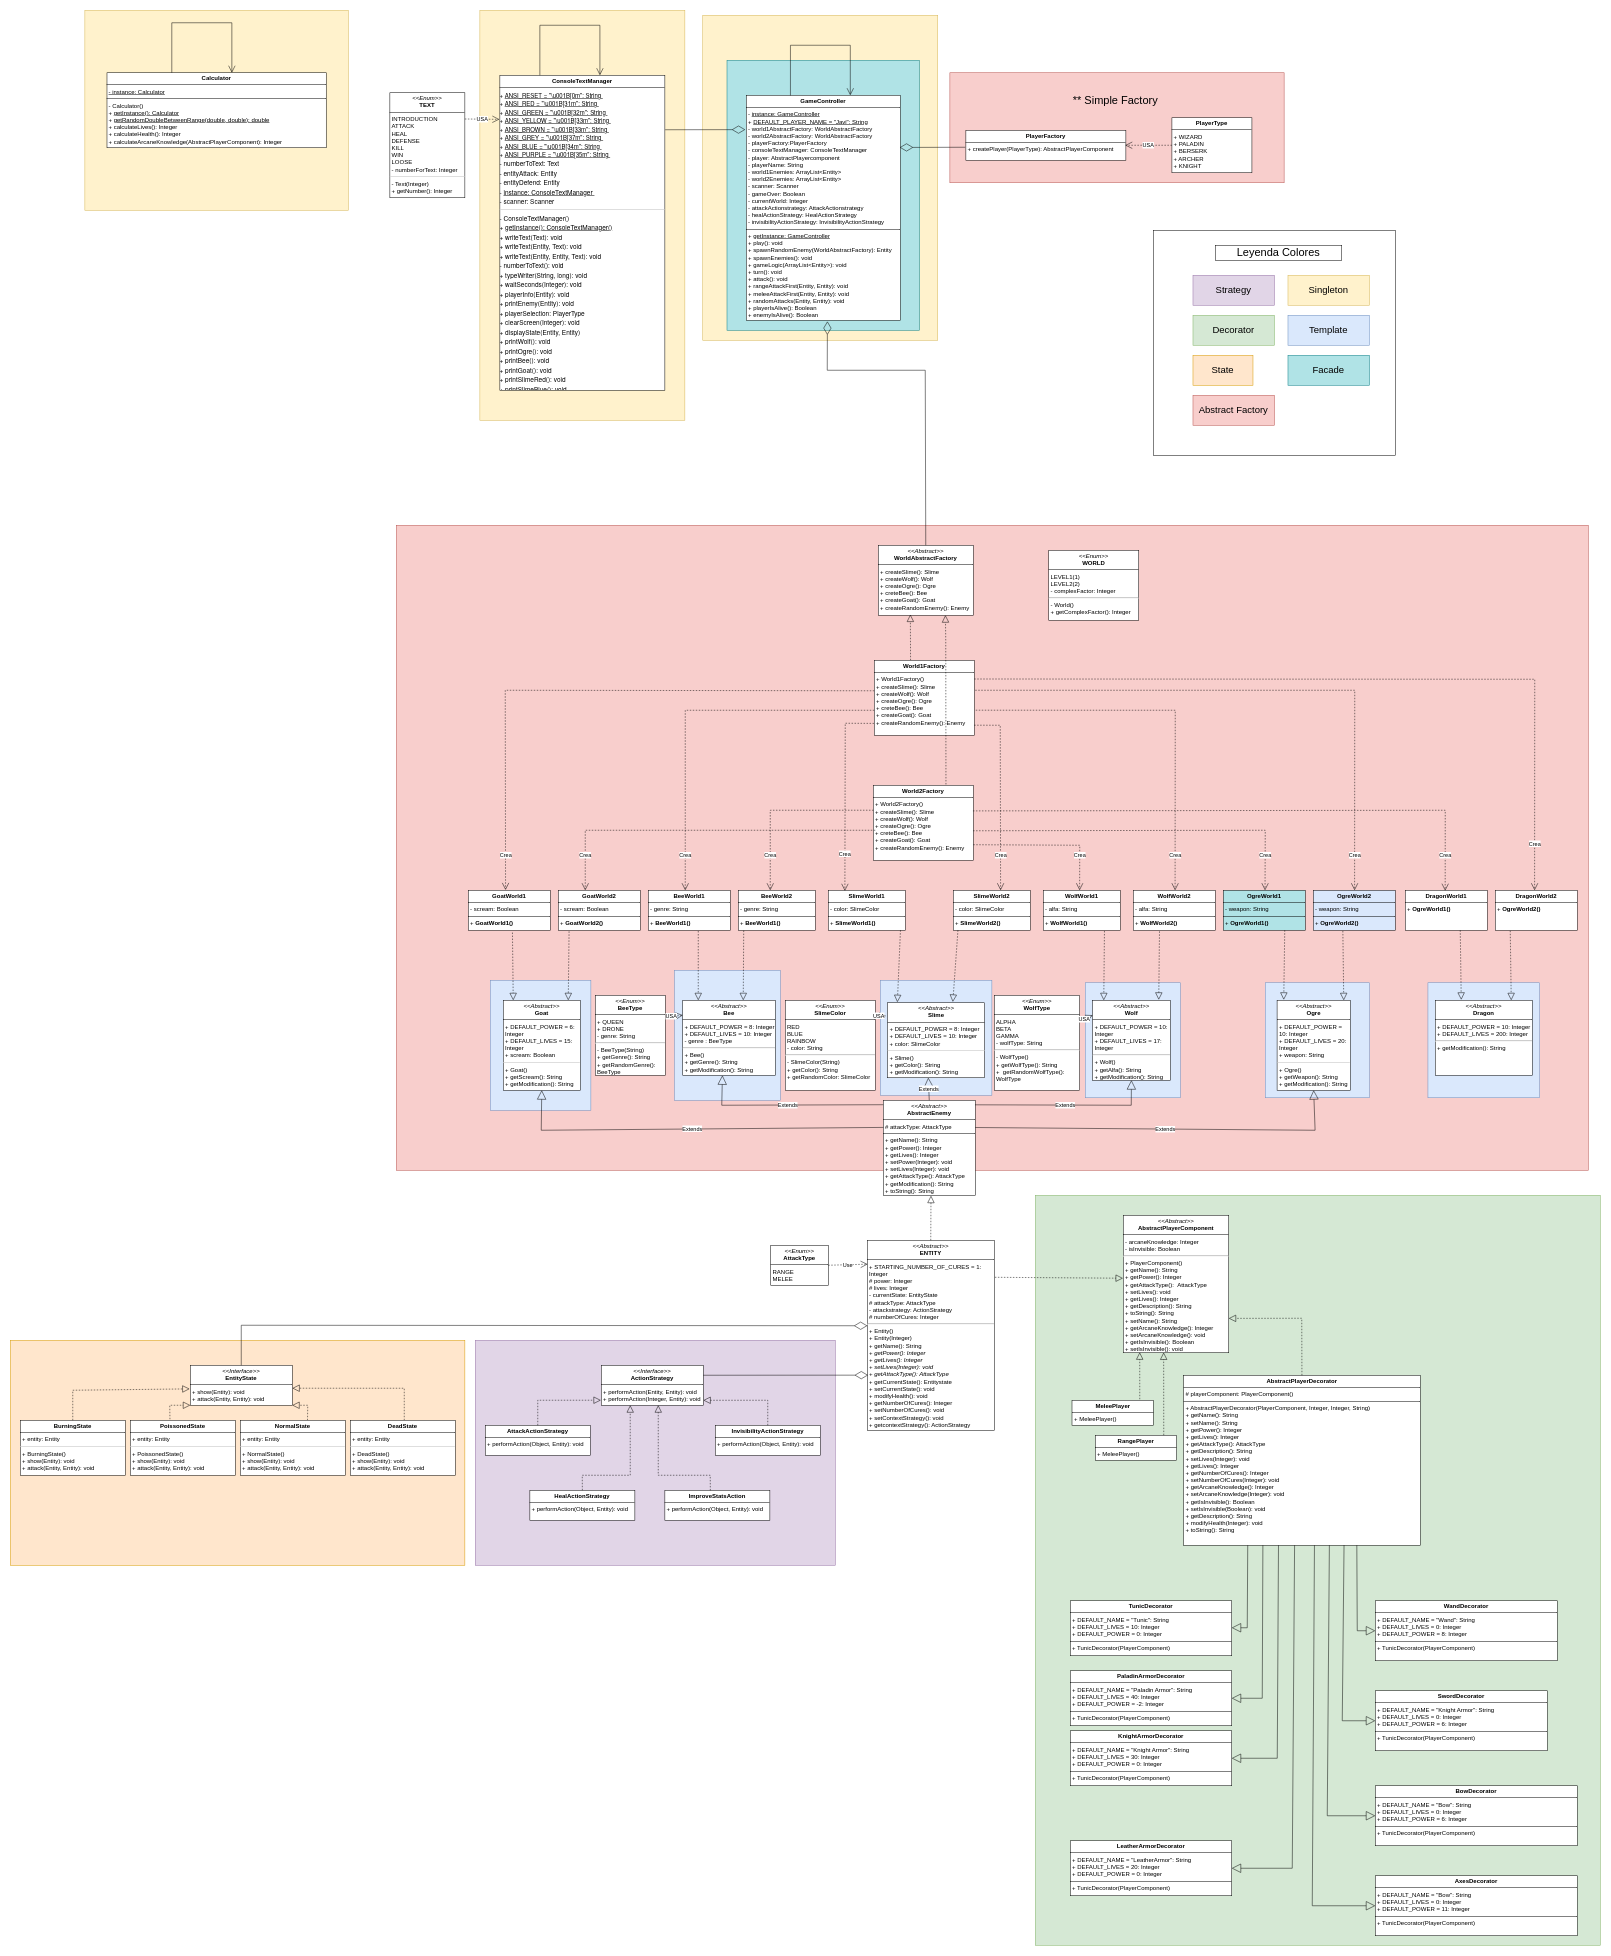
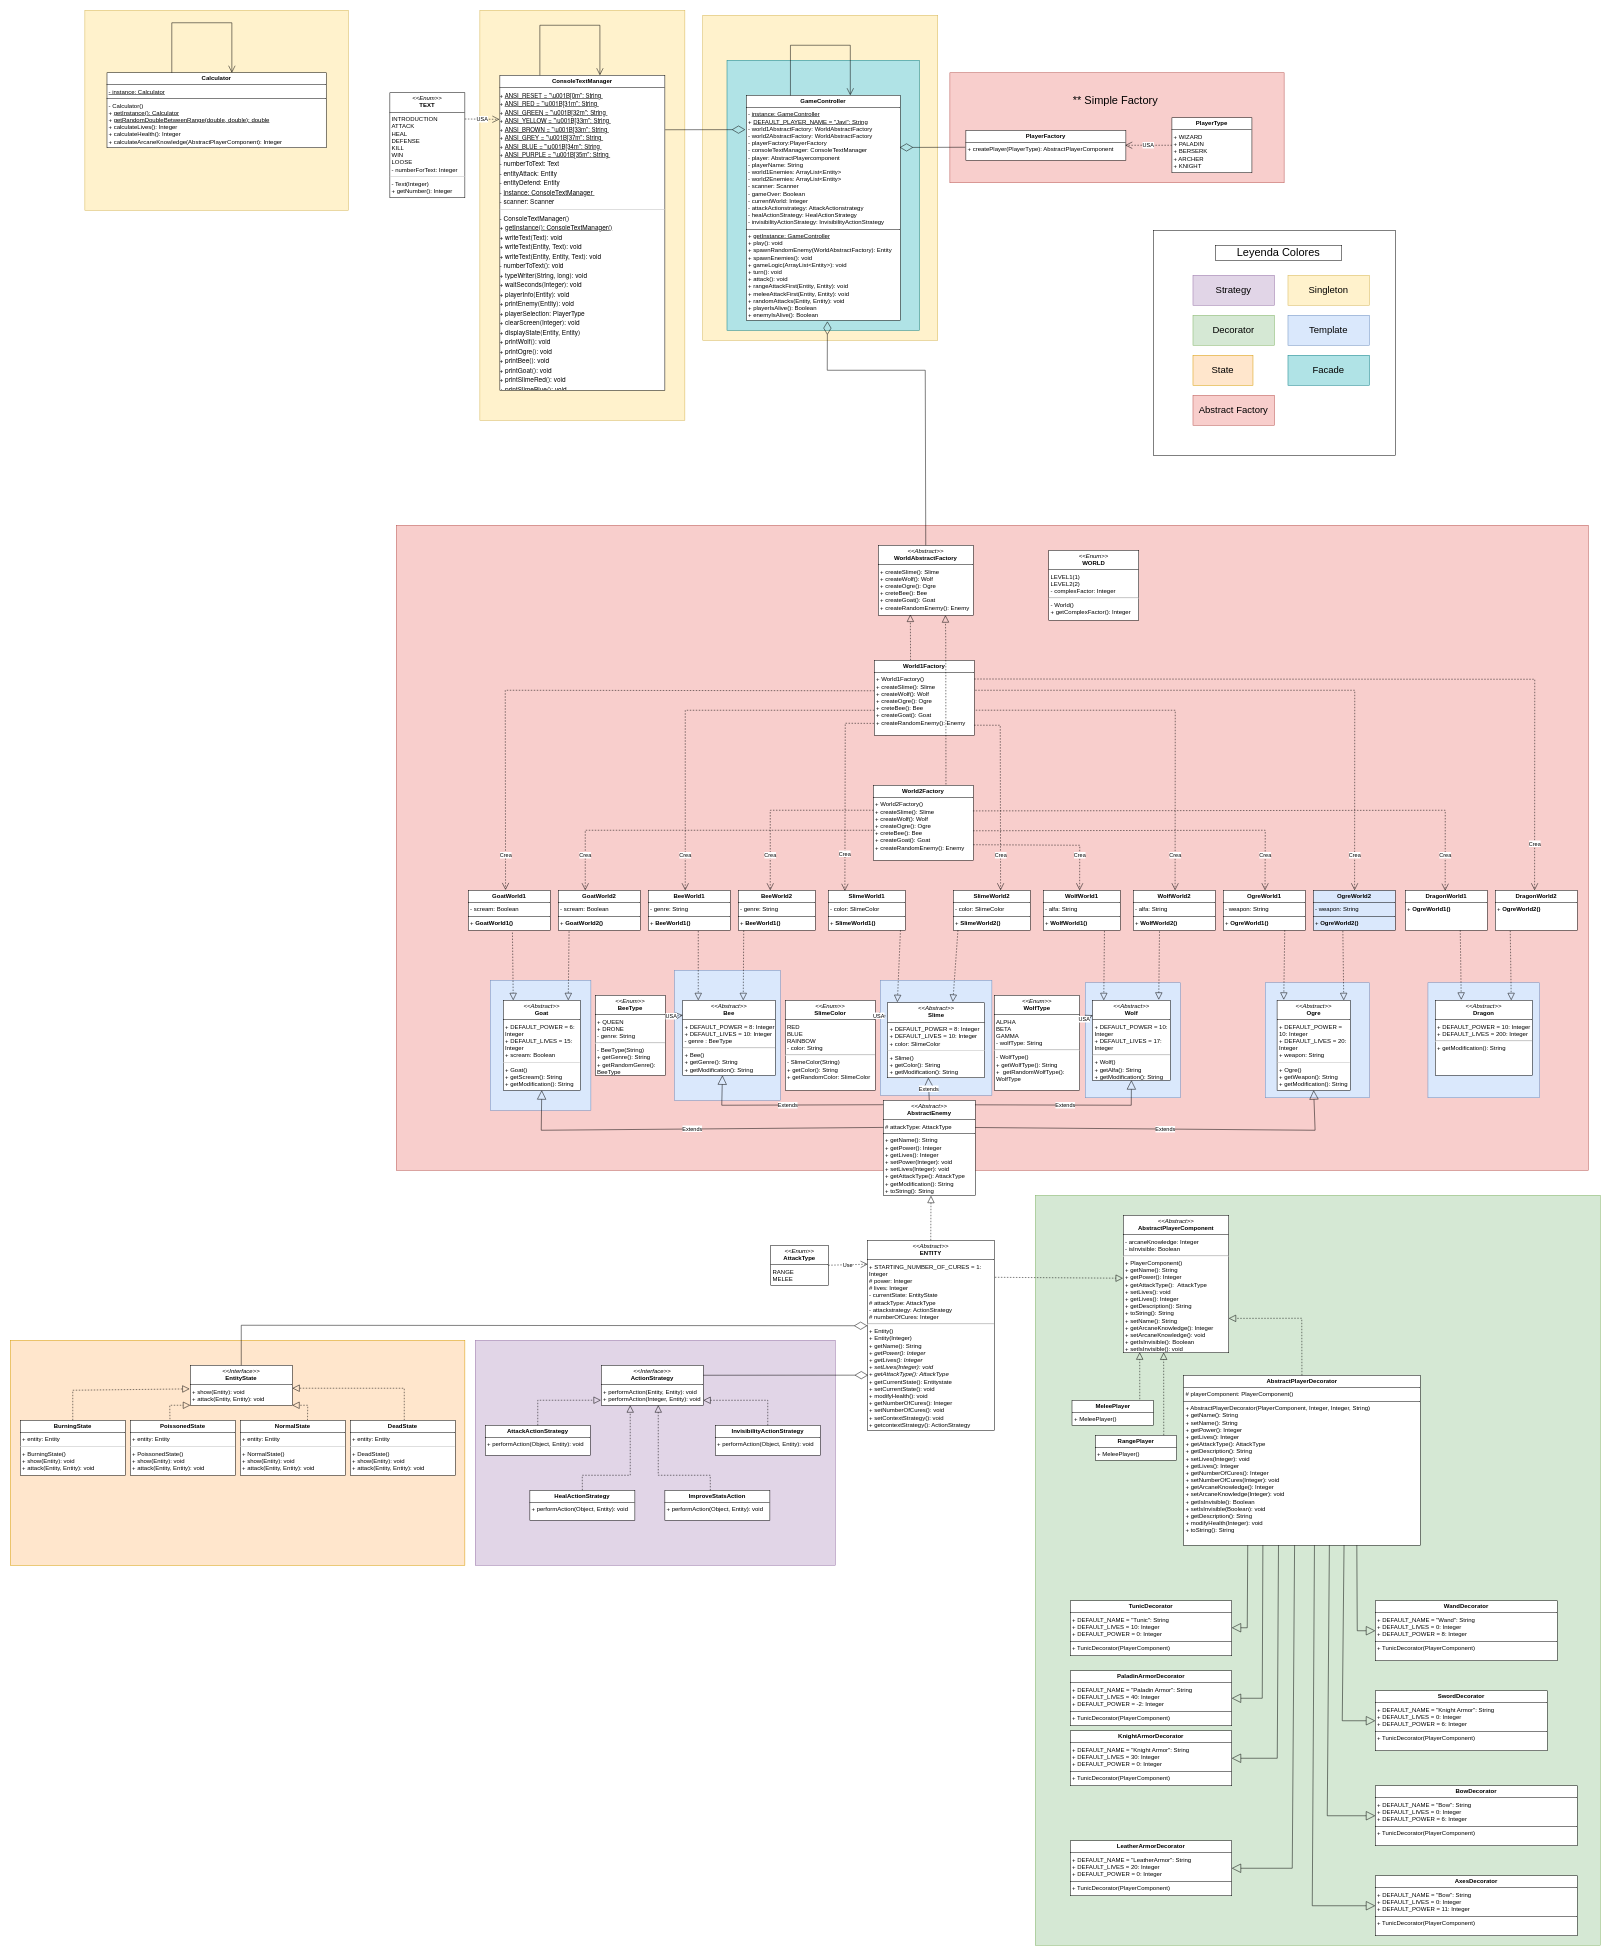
(1264, 910) -> (1264, 910)
